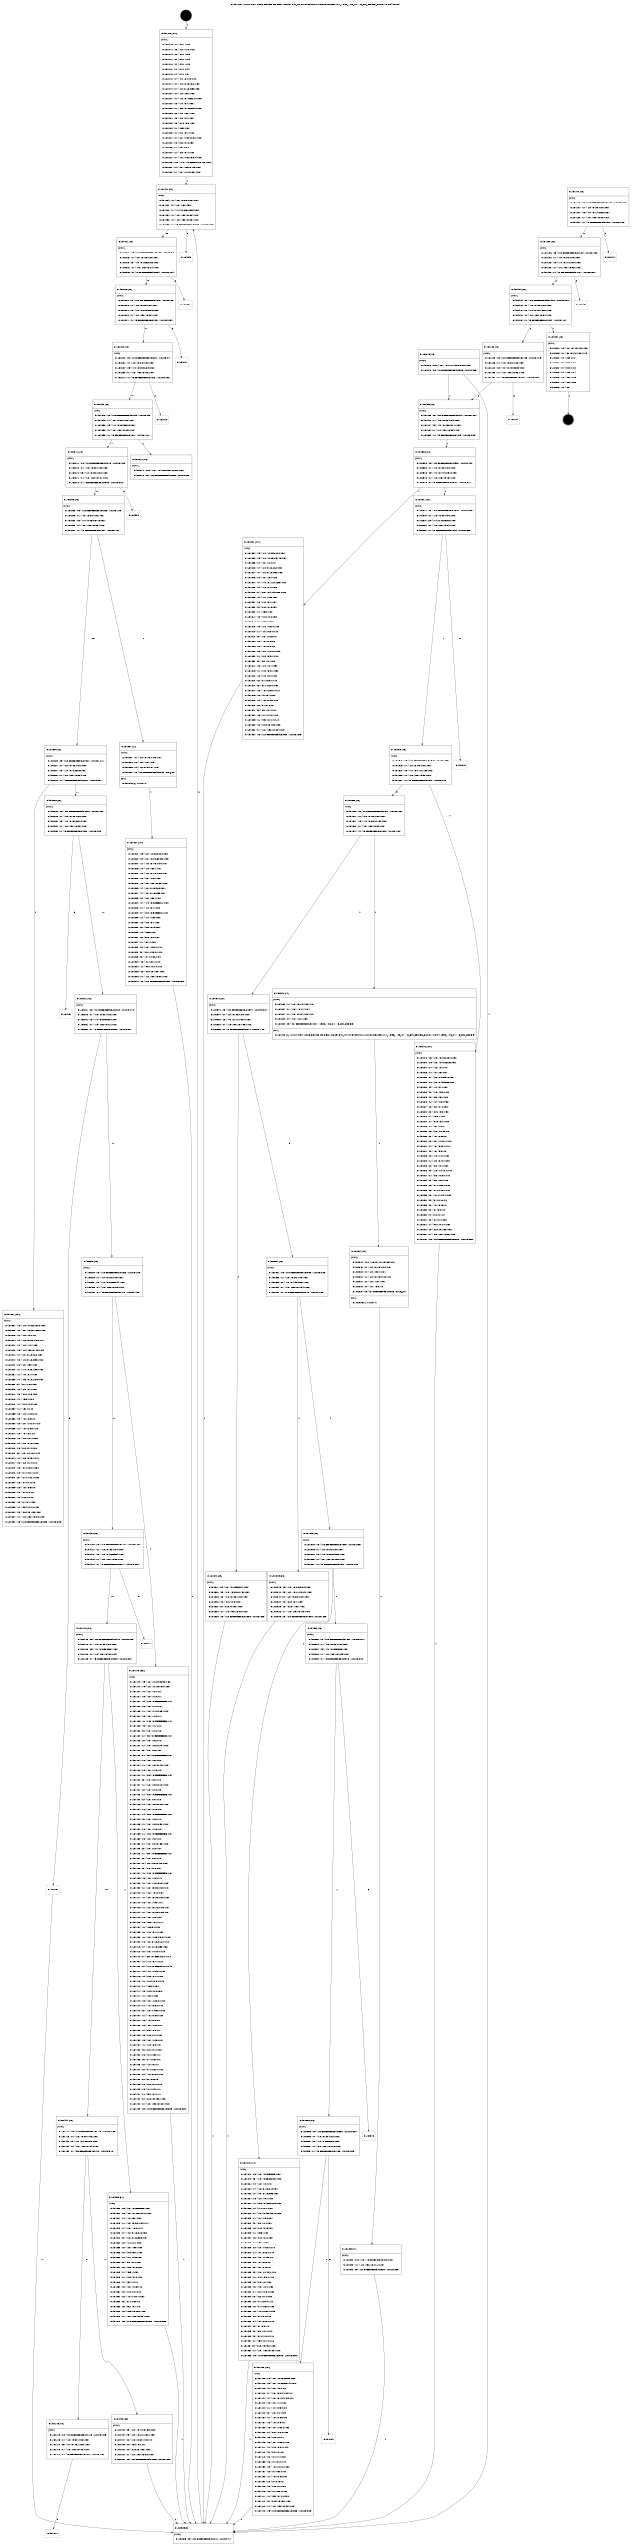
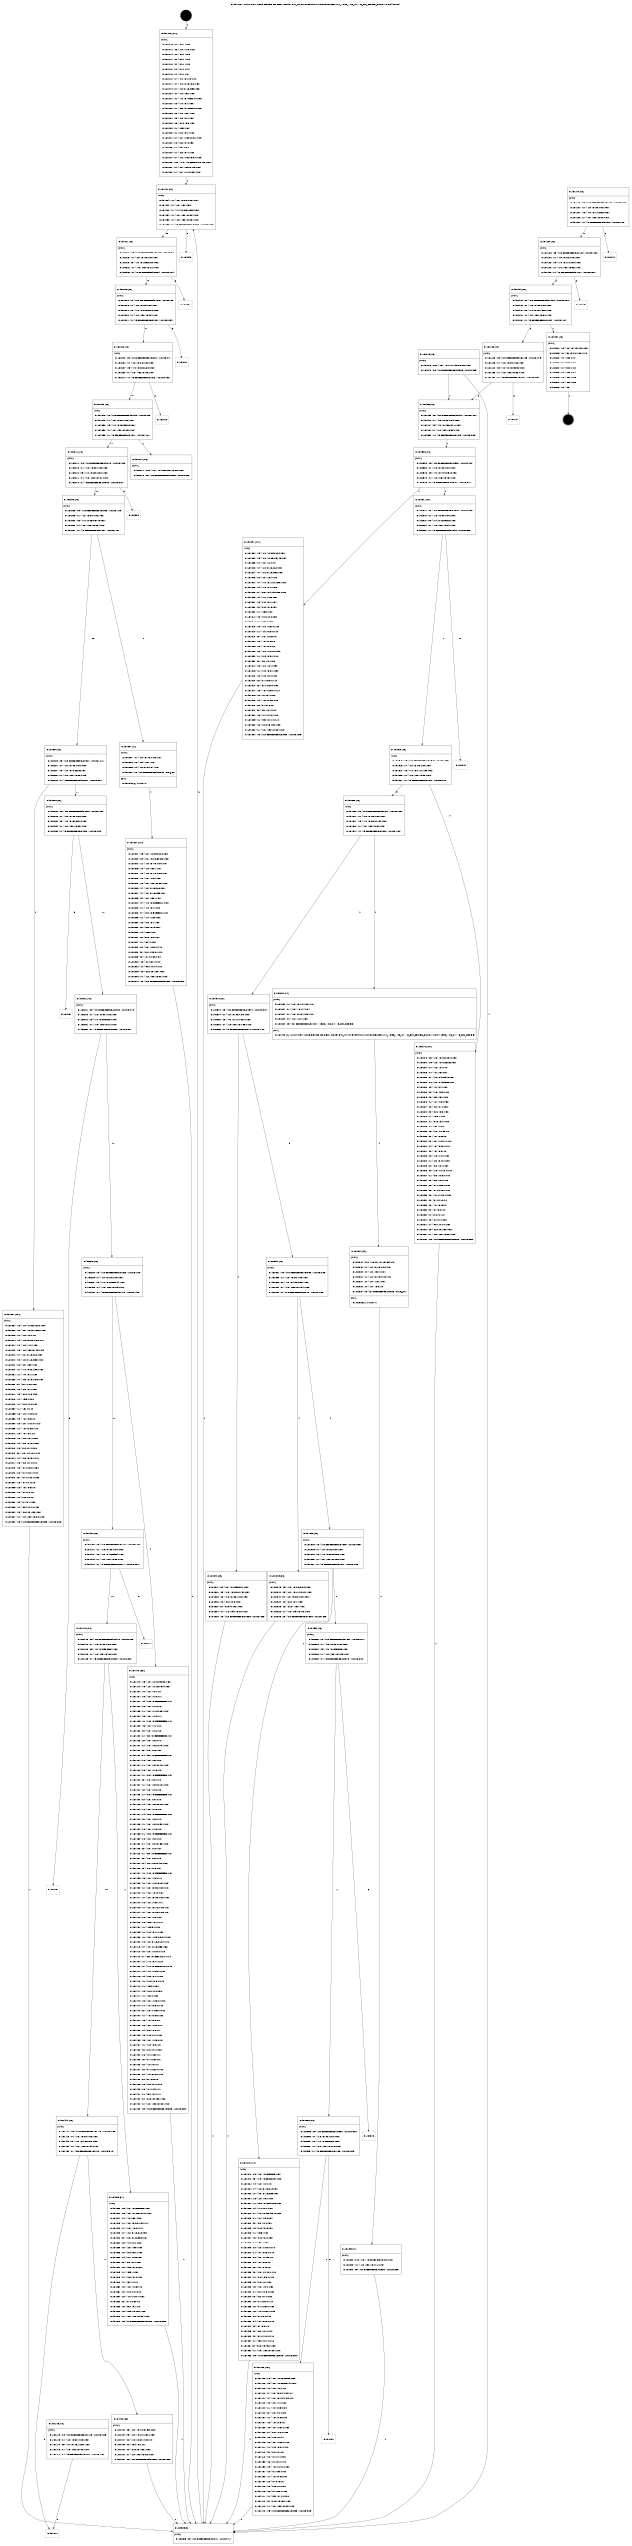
(36, 2273) -> (29, 2094)
(81, 2287) -> (45, 2341)
